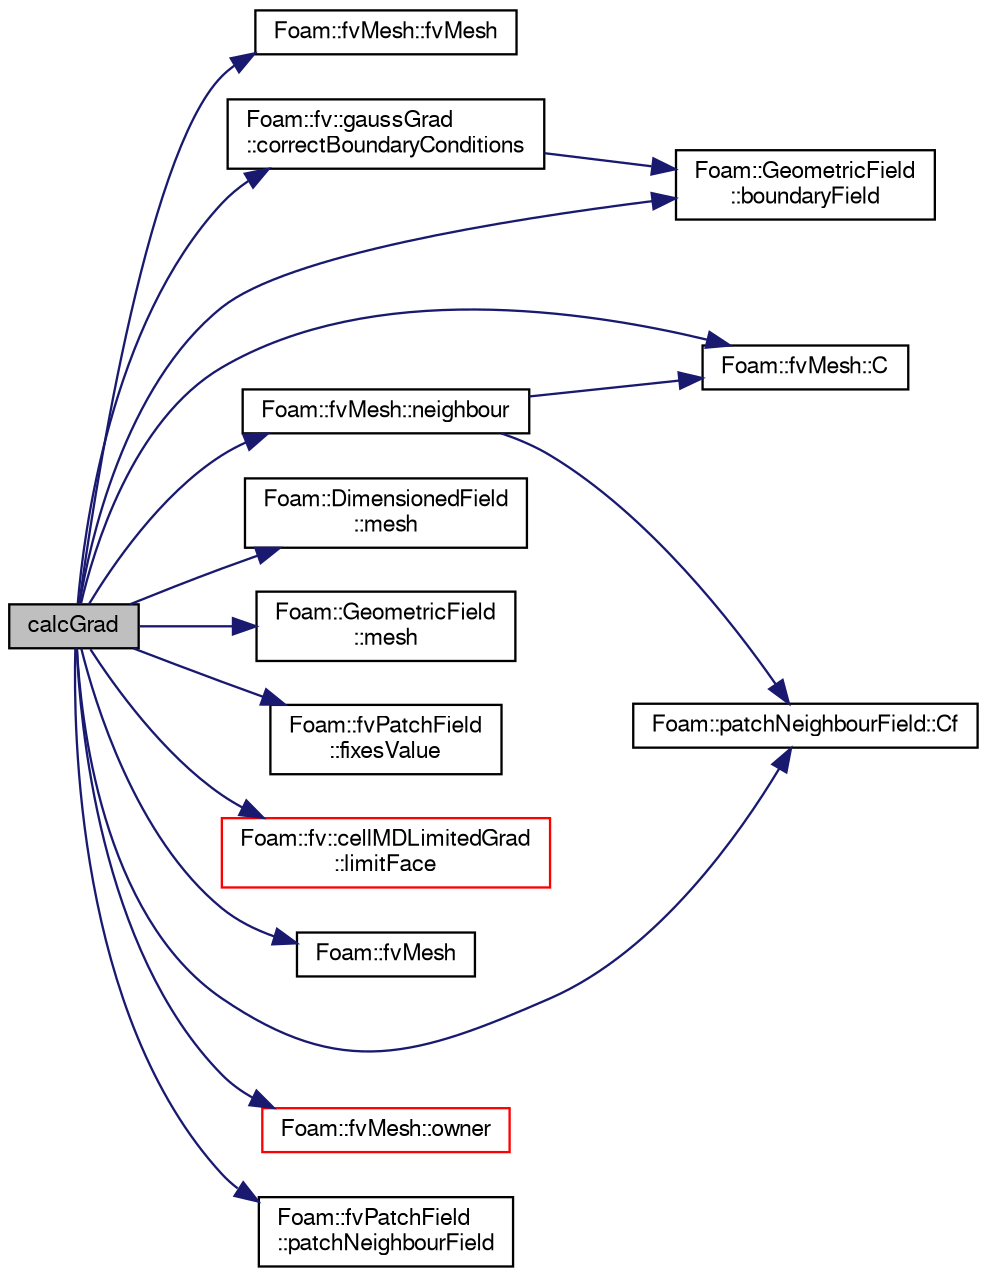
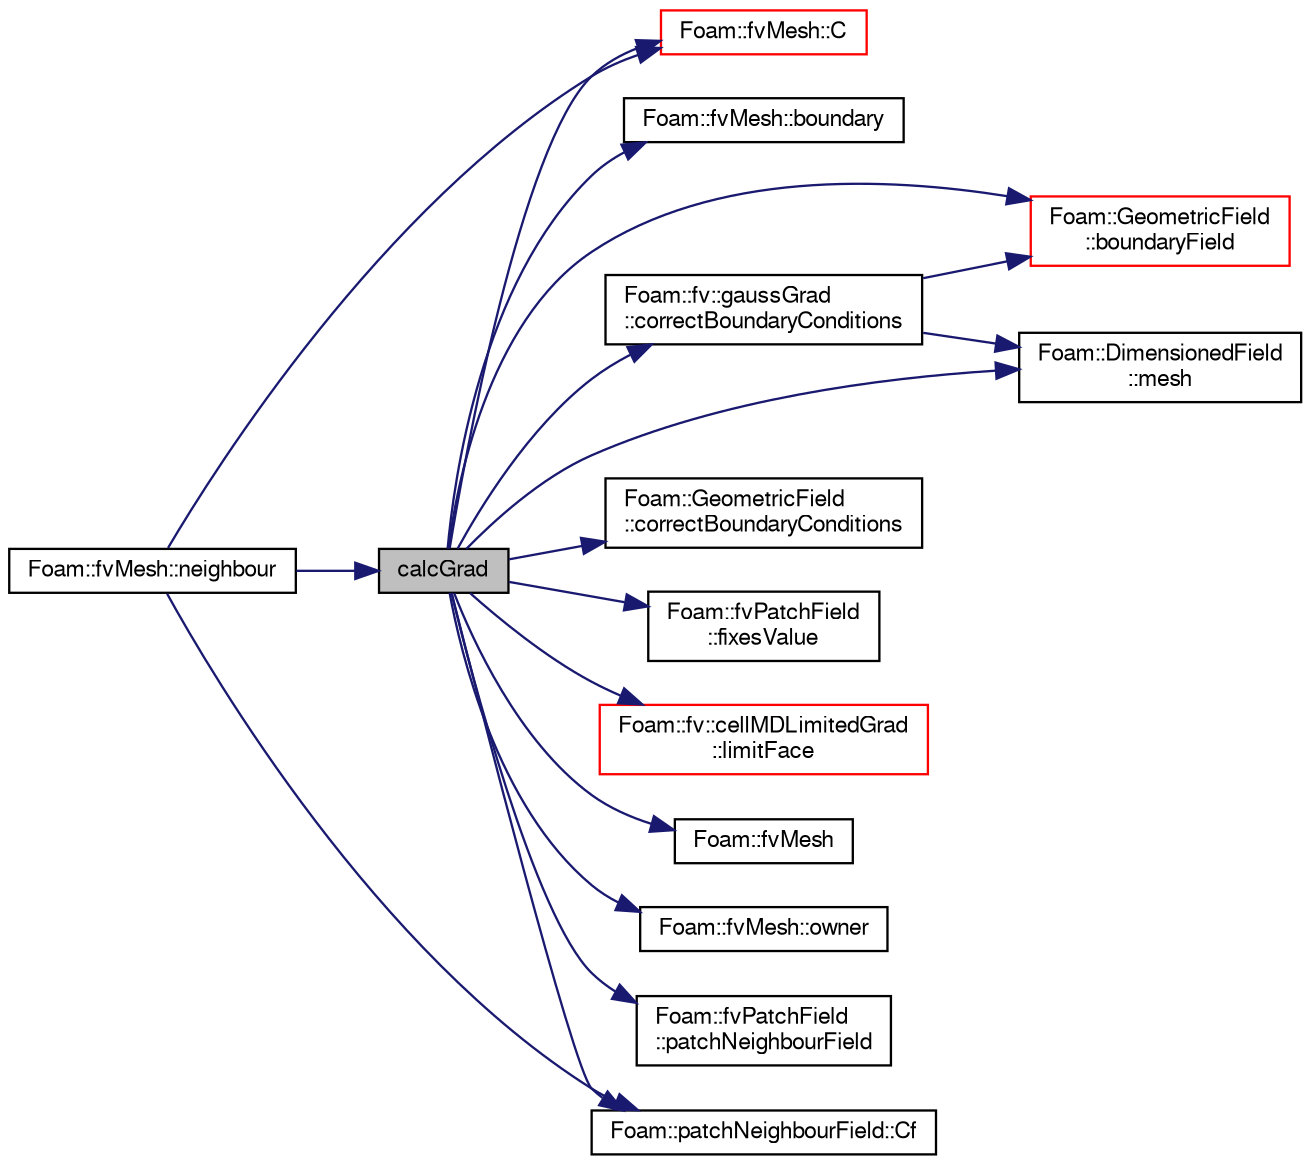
(386, 32) -> (764, 120)
(805, 185) -> (1160, 231)
none -> (960, 338)
(805, 367) -> (764, 32)
(157, 512) -> (326, 571)
(386, 626) -> (764, 513)
(386, 1130) -> (764, 929)
